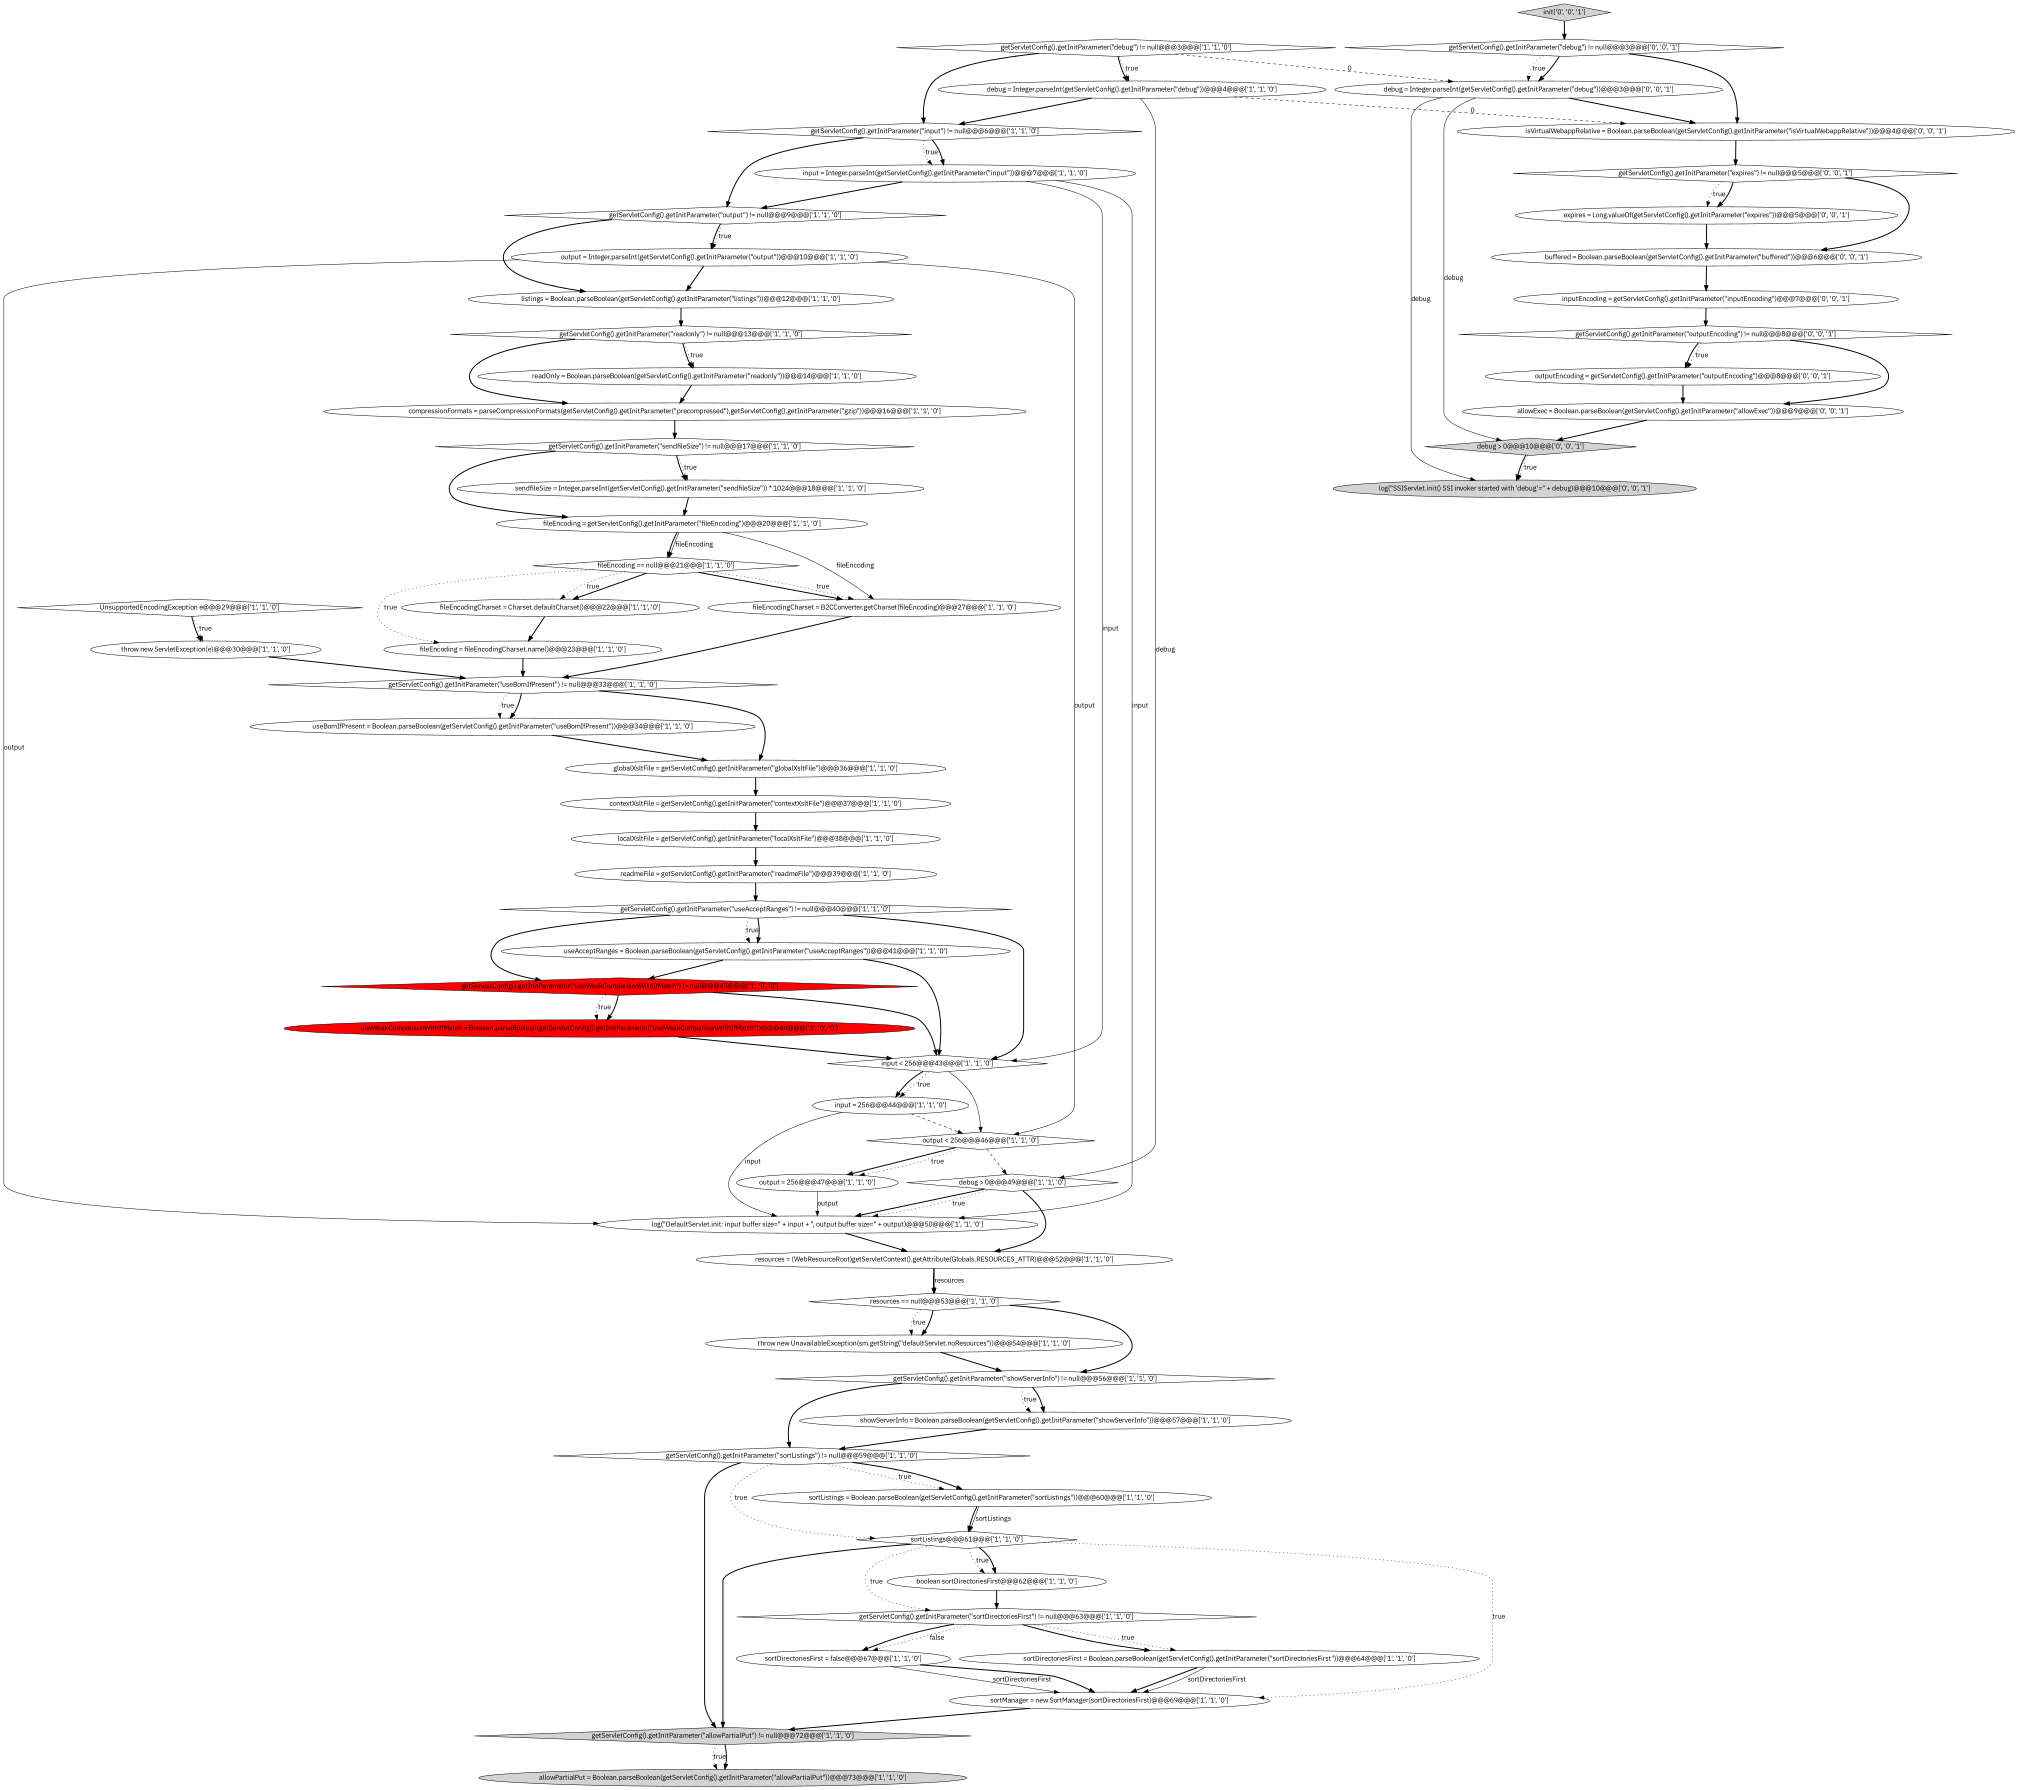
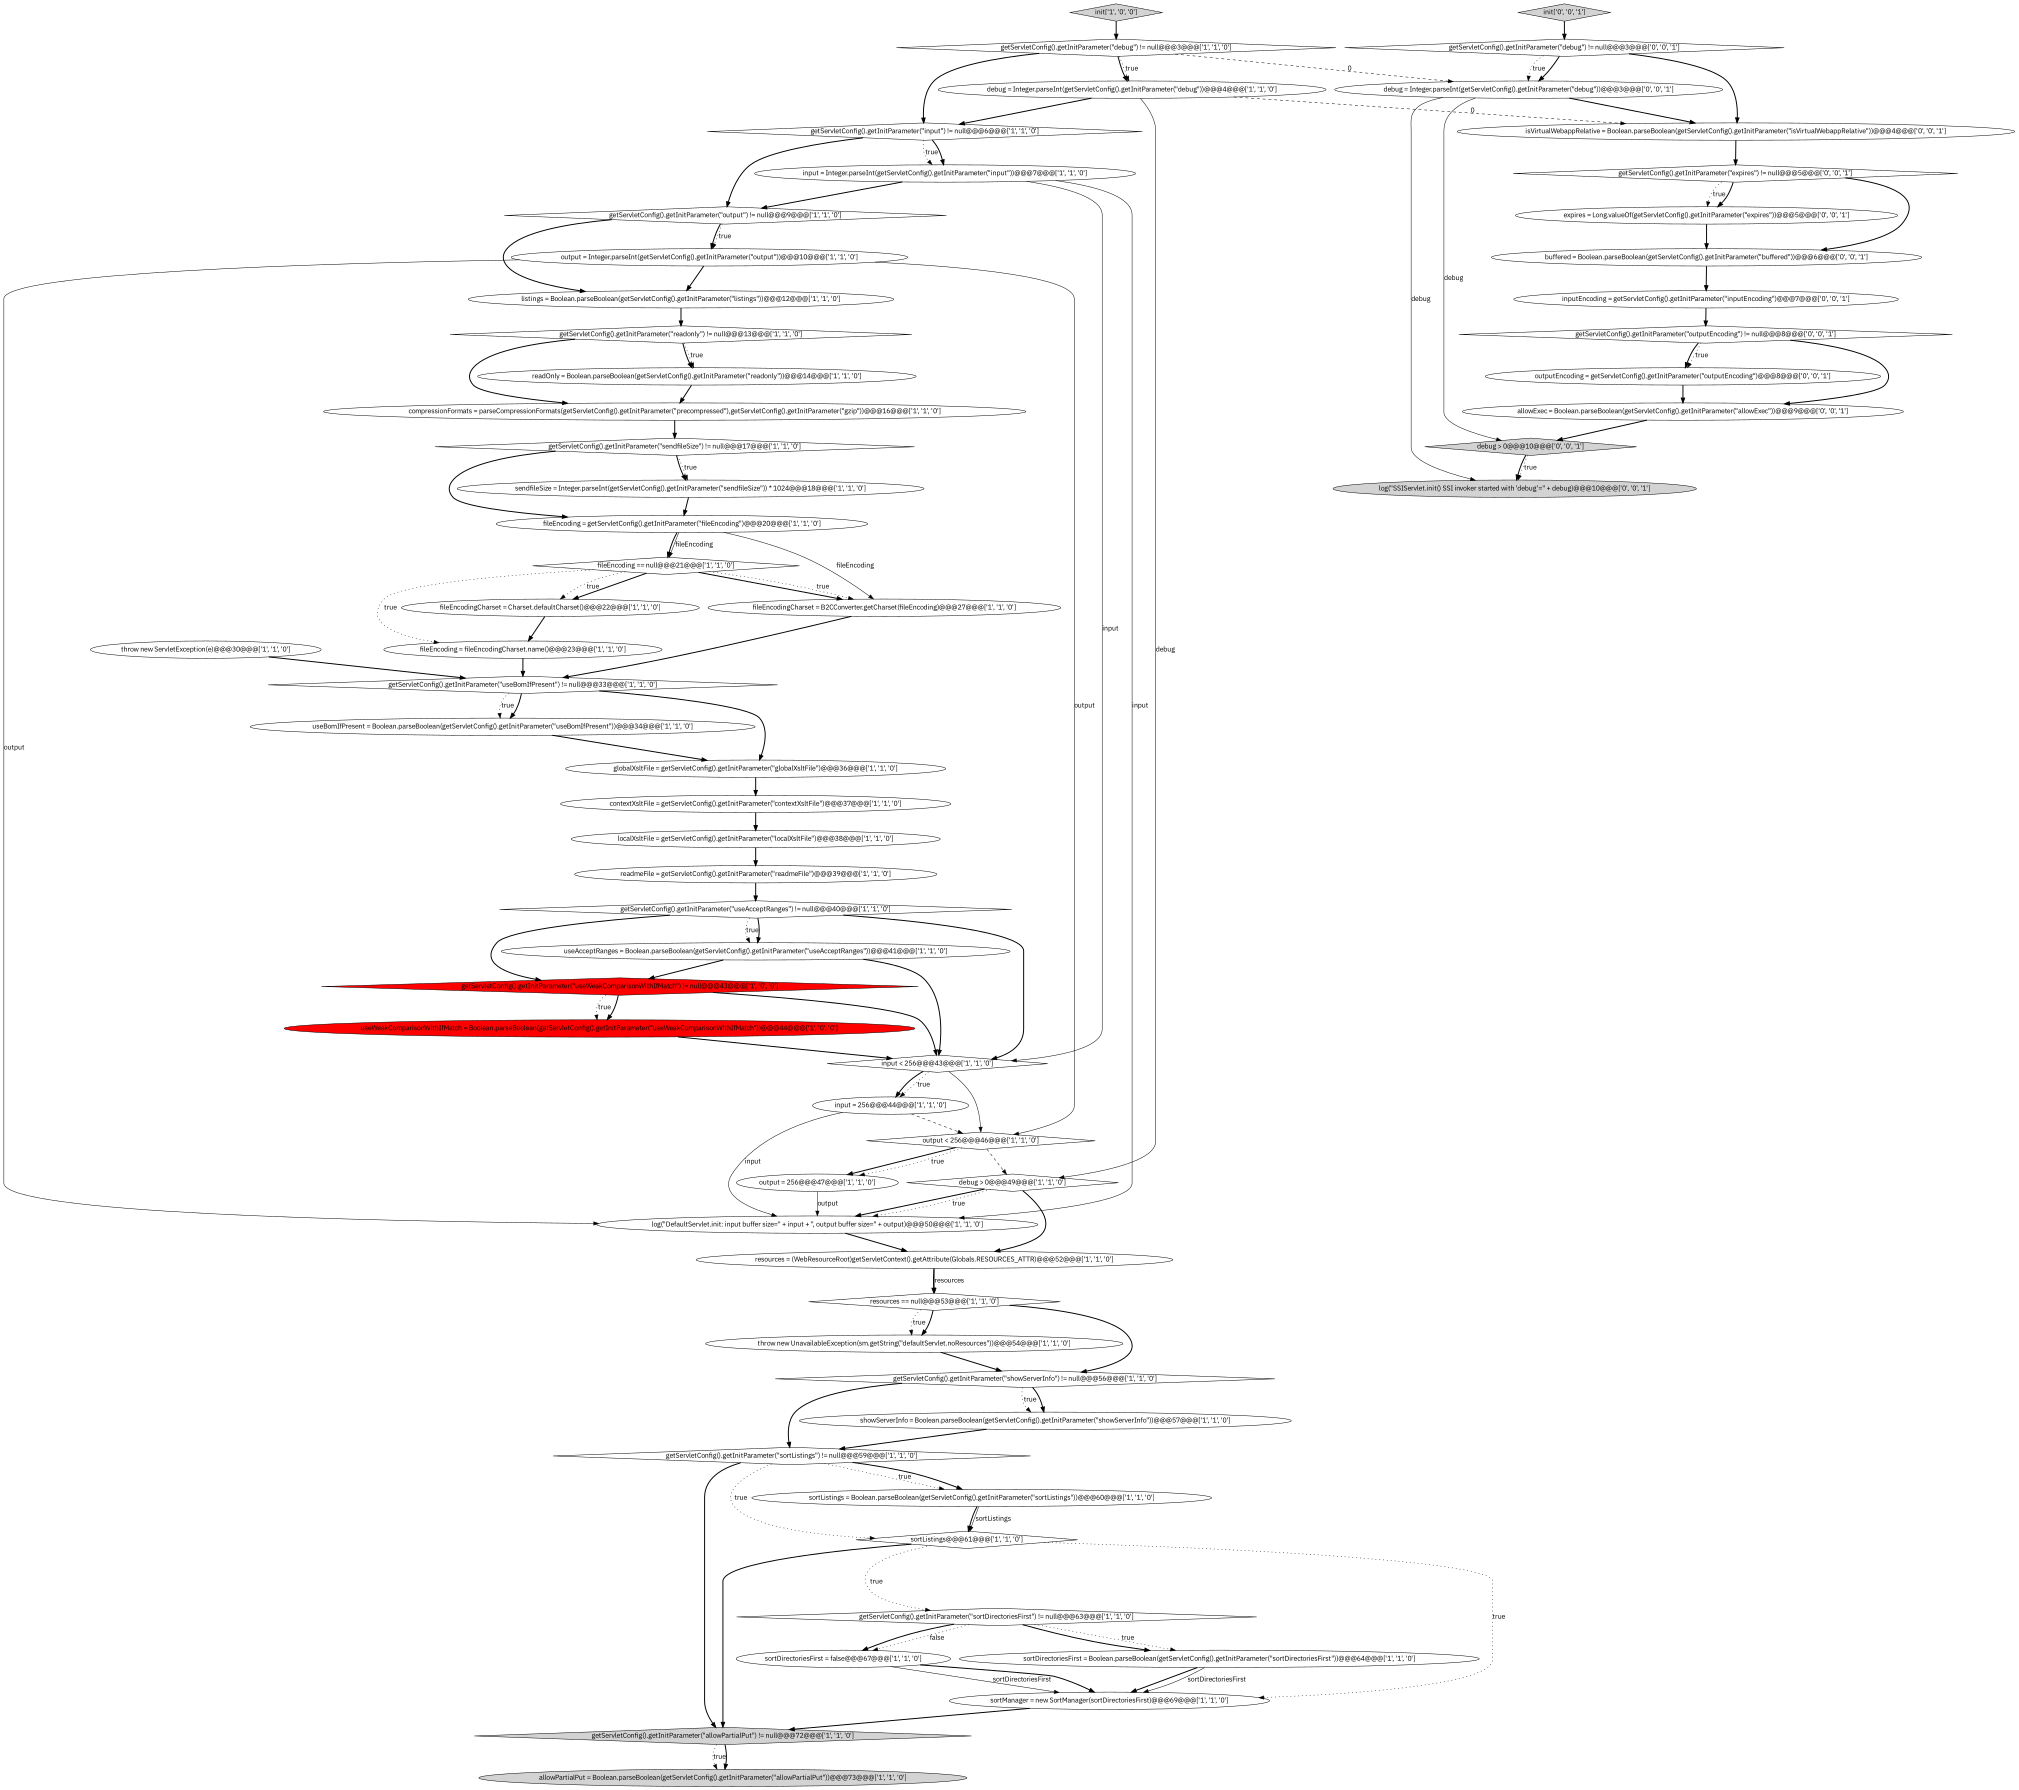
none -> (1116, 13)
(190, 608) -> none
(997, 1582) -> none
